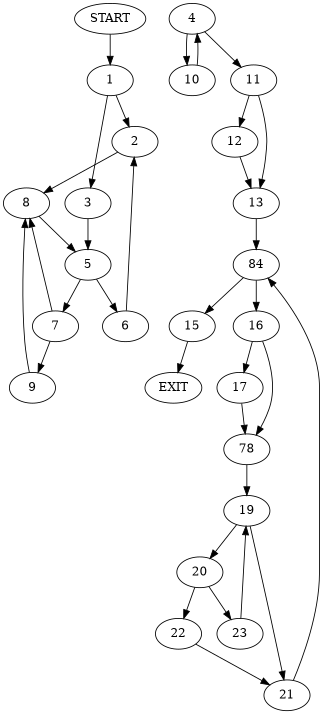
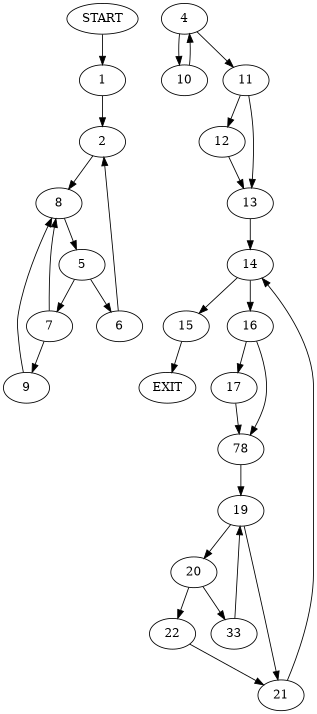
(88, 203) -> none
(256, 265) -> (250, 265)
(240, 634) -> (234, 634)
